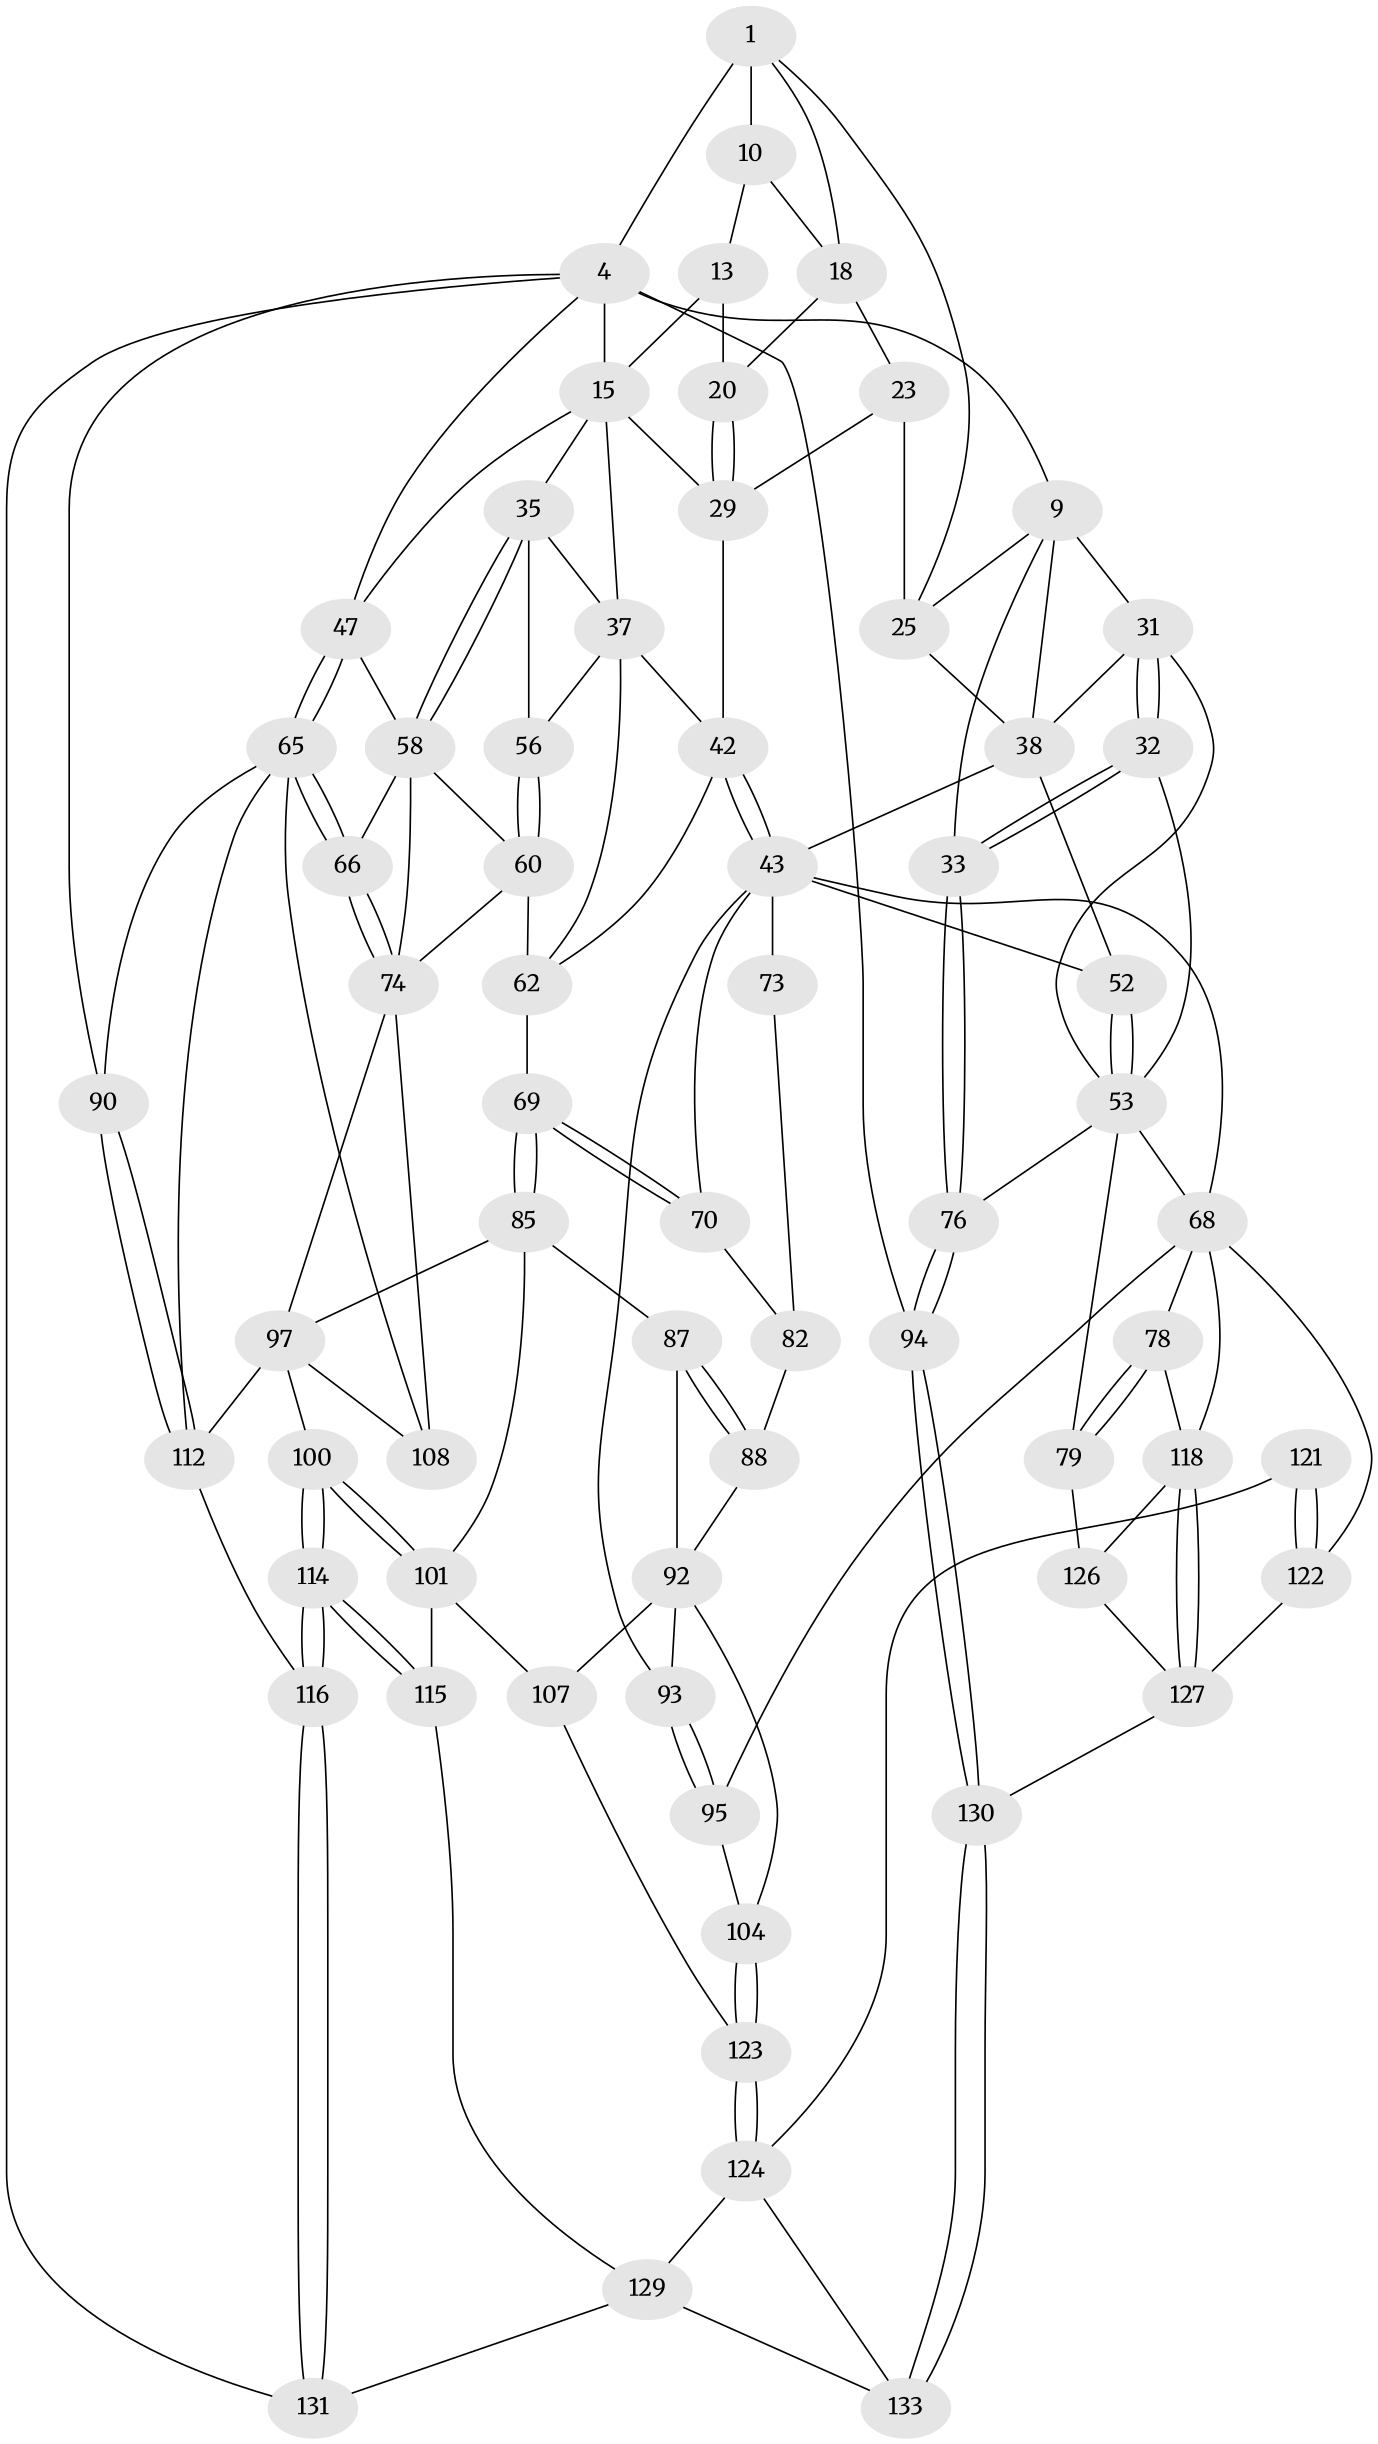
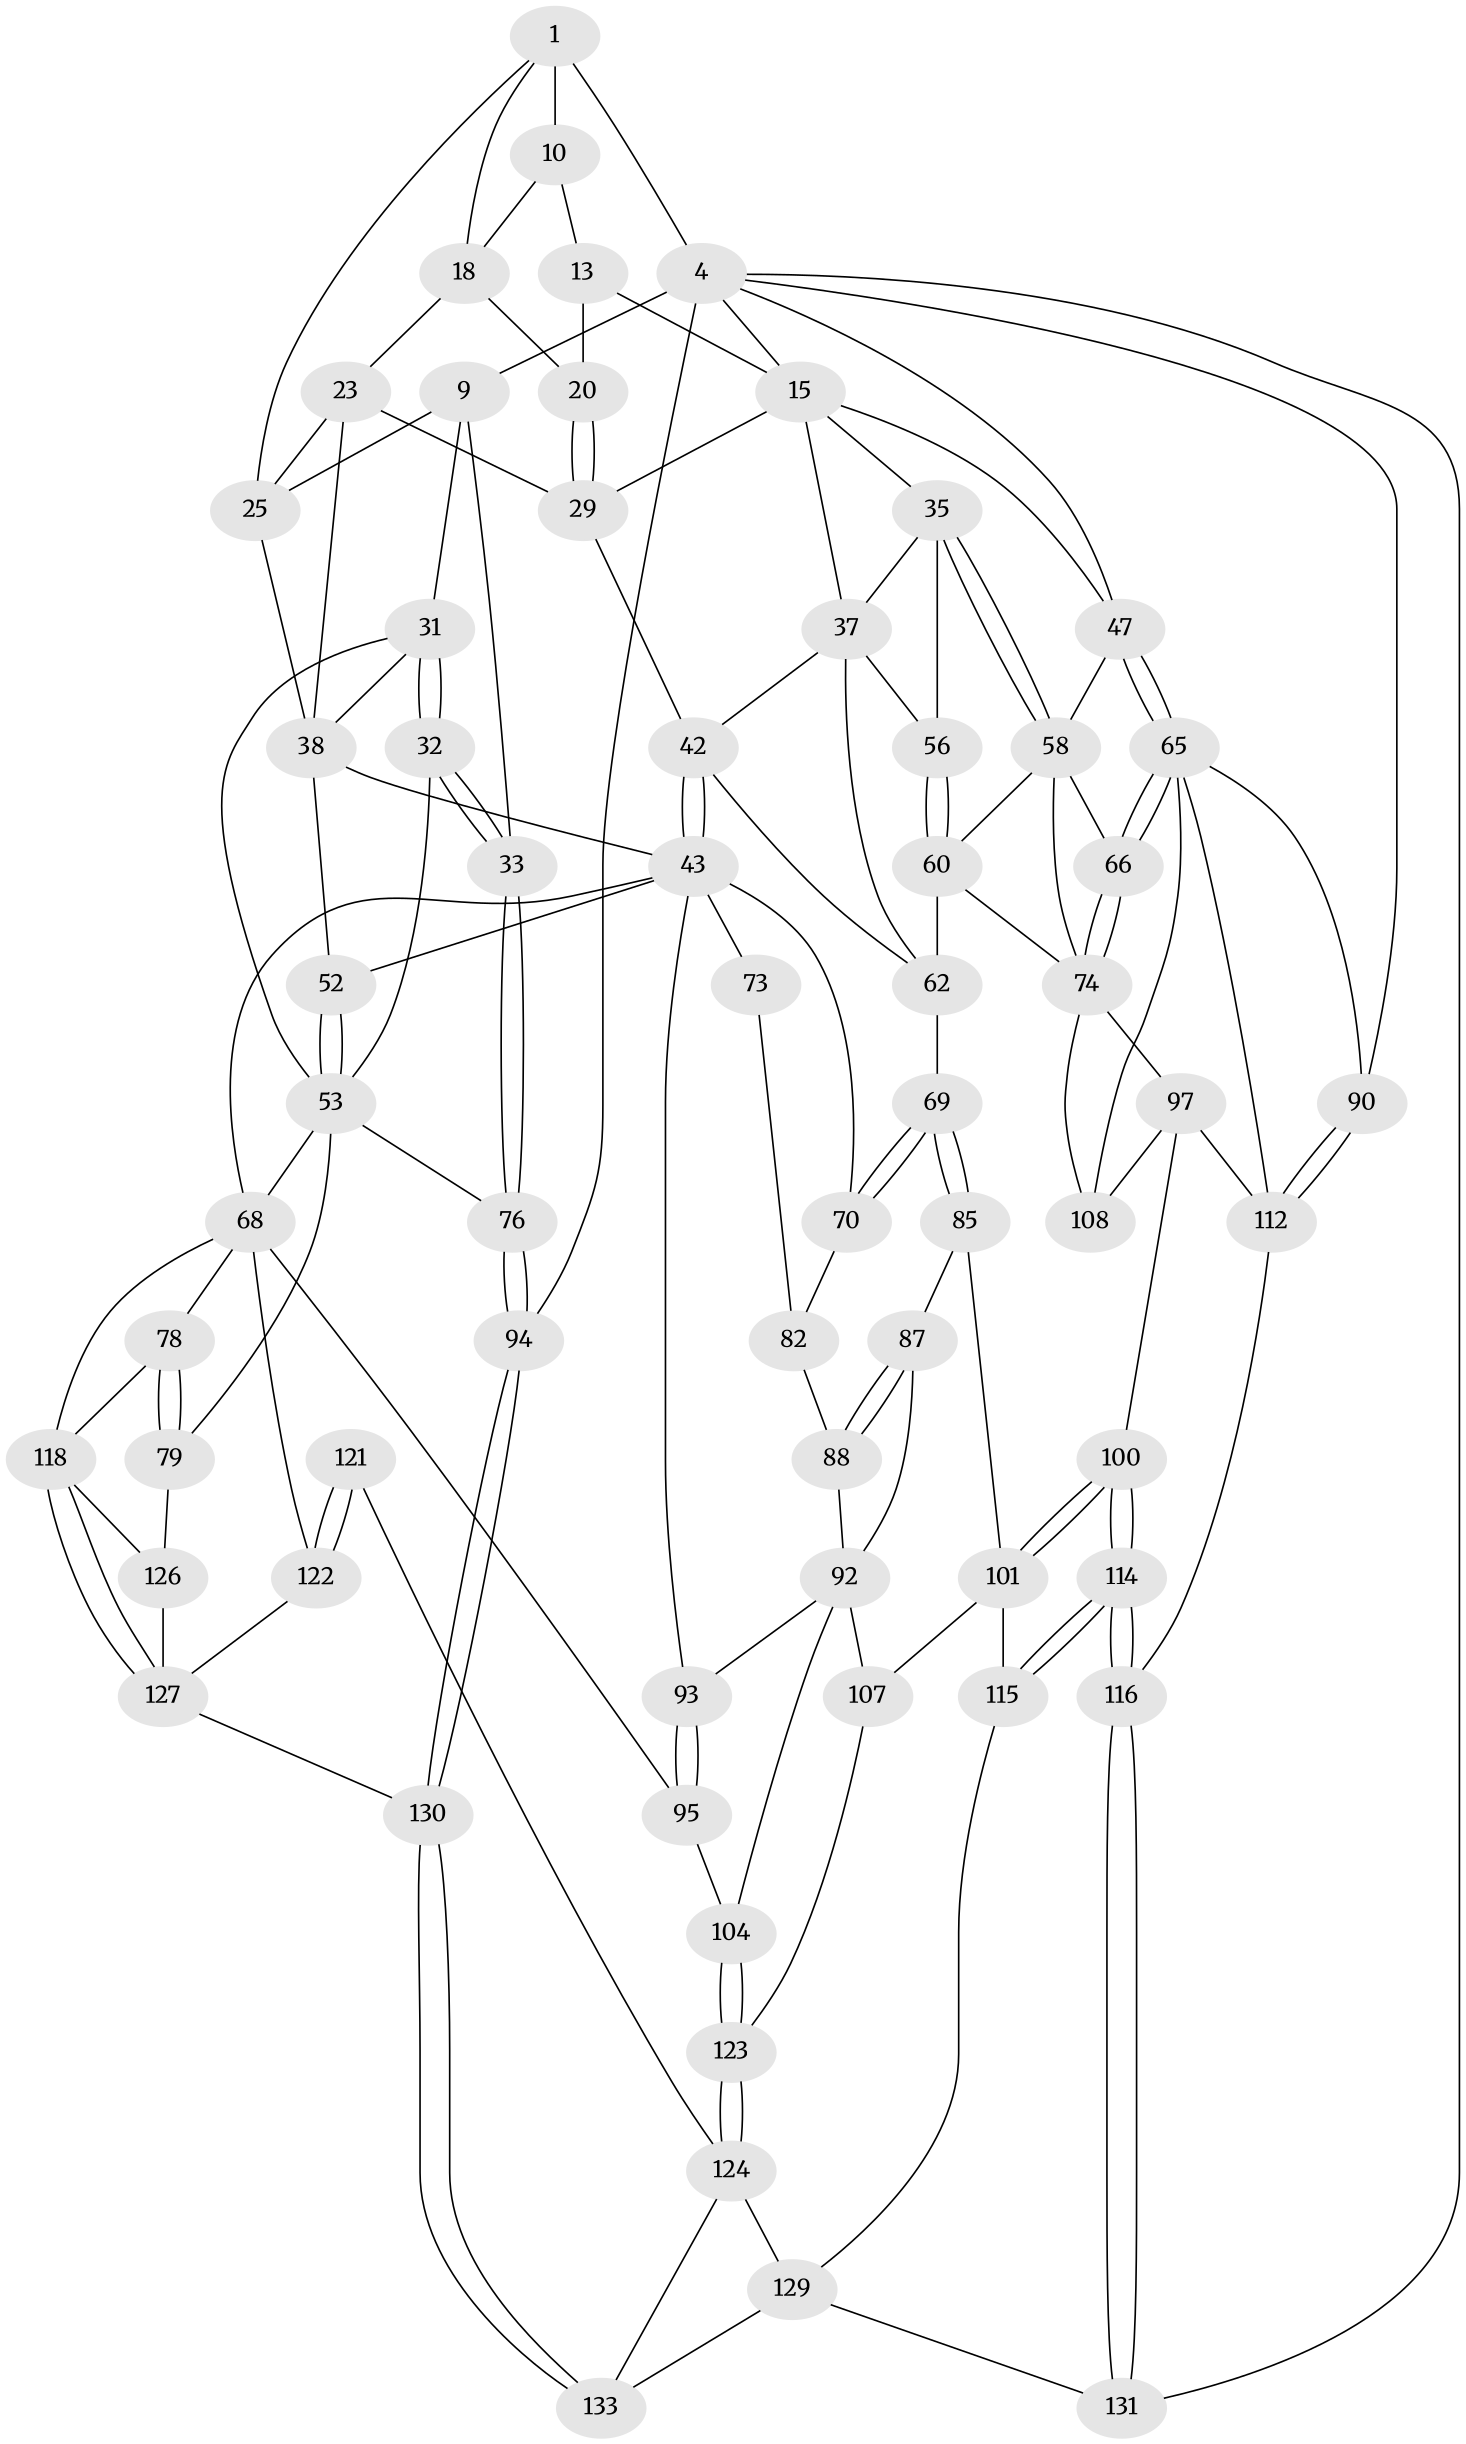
(1044, 629) -> (329, 570)
(402, 1282) -> none
